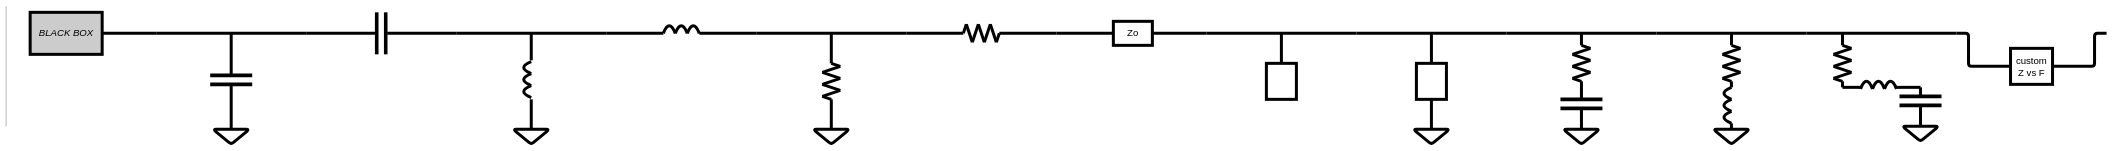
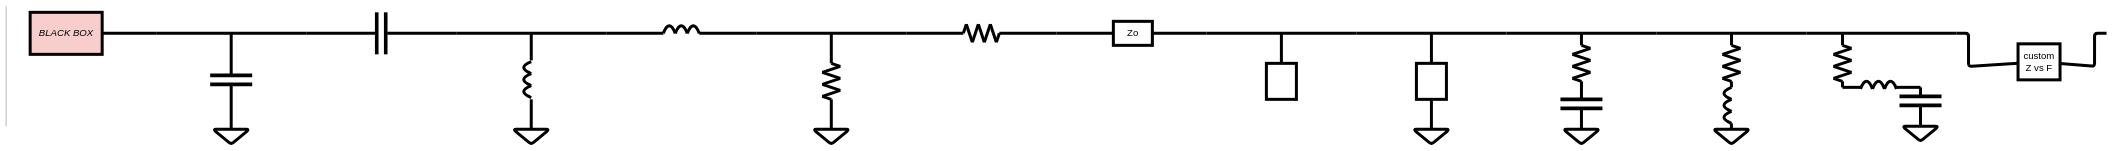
(66, 33) -> (66, 33)
(2031, 66) -> (2039, 62)
